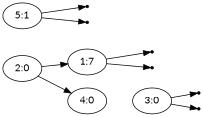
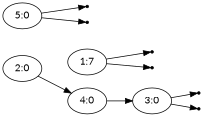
(22, 16) -> (22, 16)
(51, 66) -> none
none -> (116, 101)
